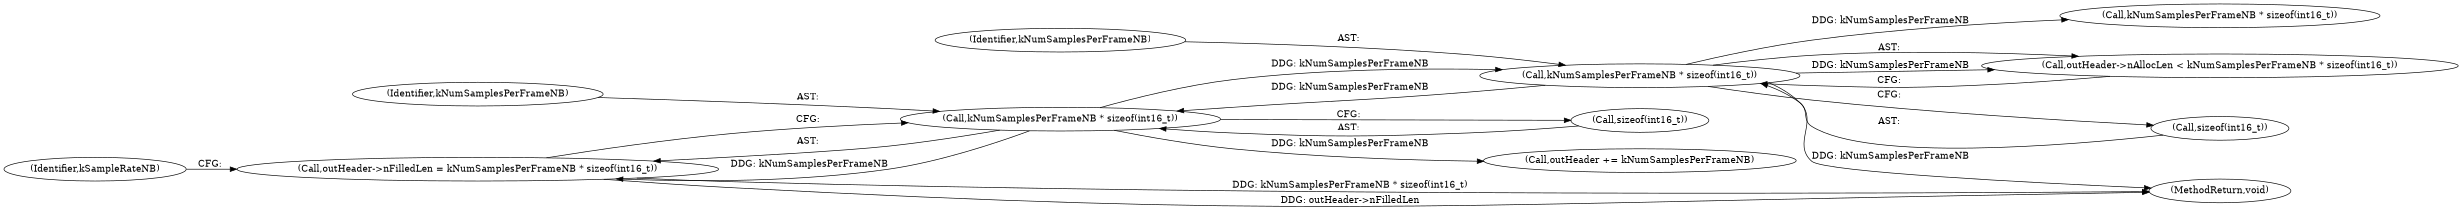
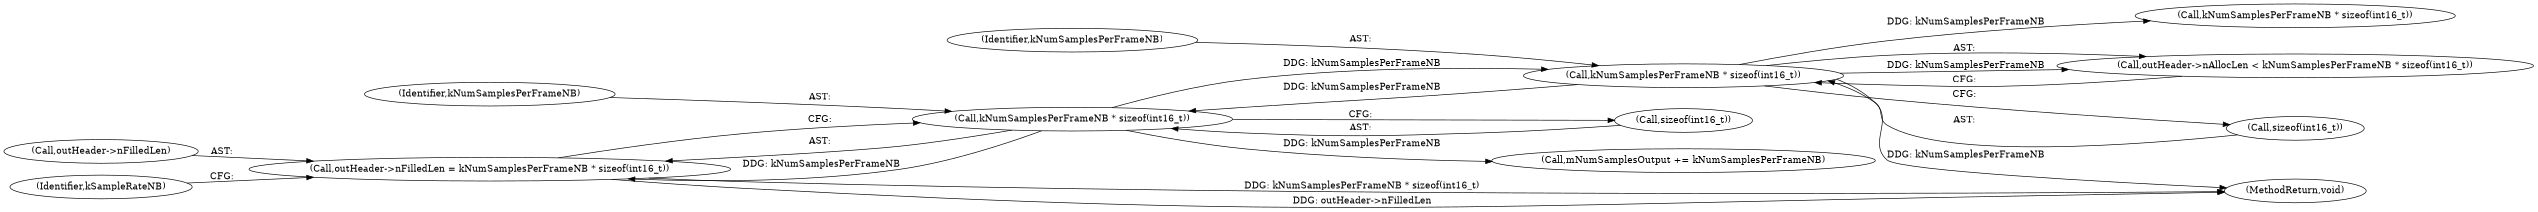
none -> (101, 151)
(1640, 161) -> (1683, 161)
